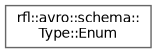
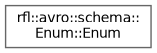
(78, 27) -> (78, 27)
